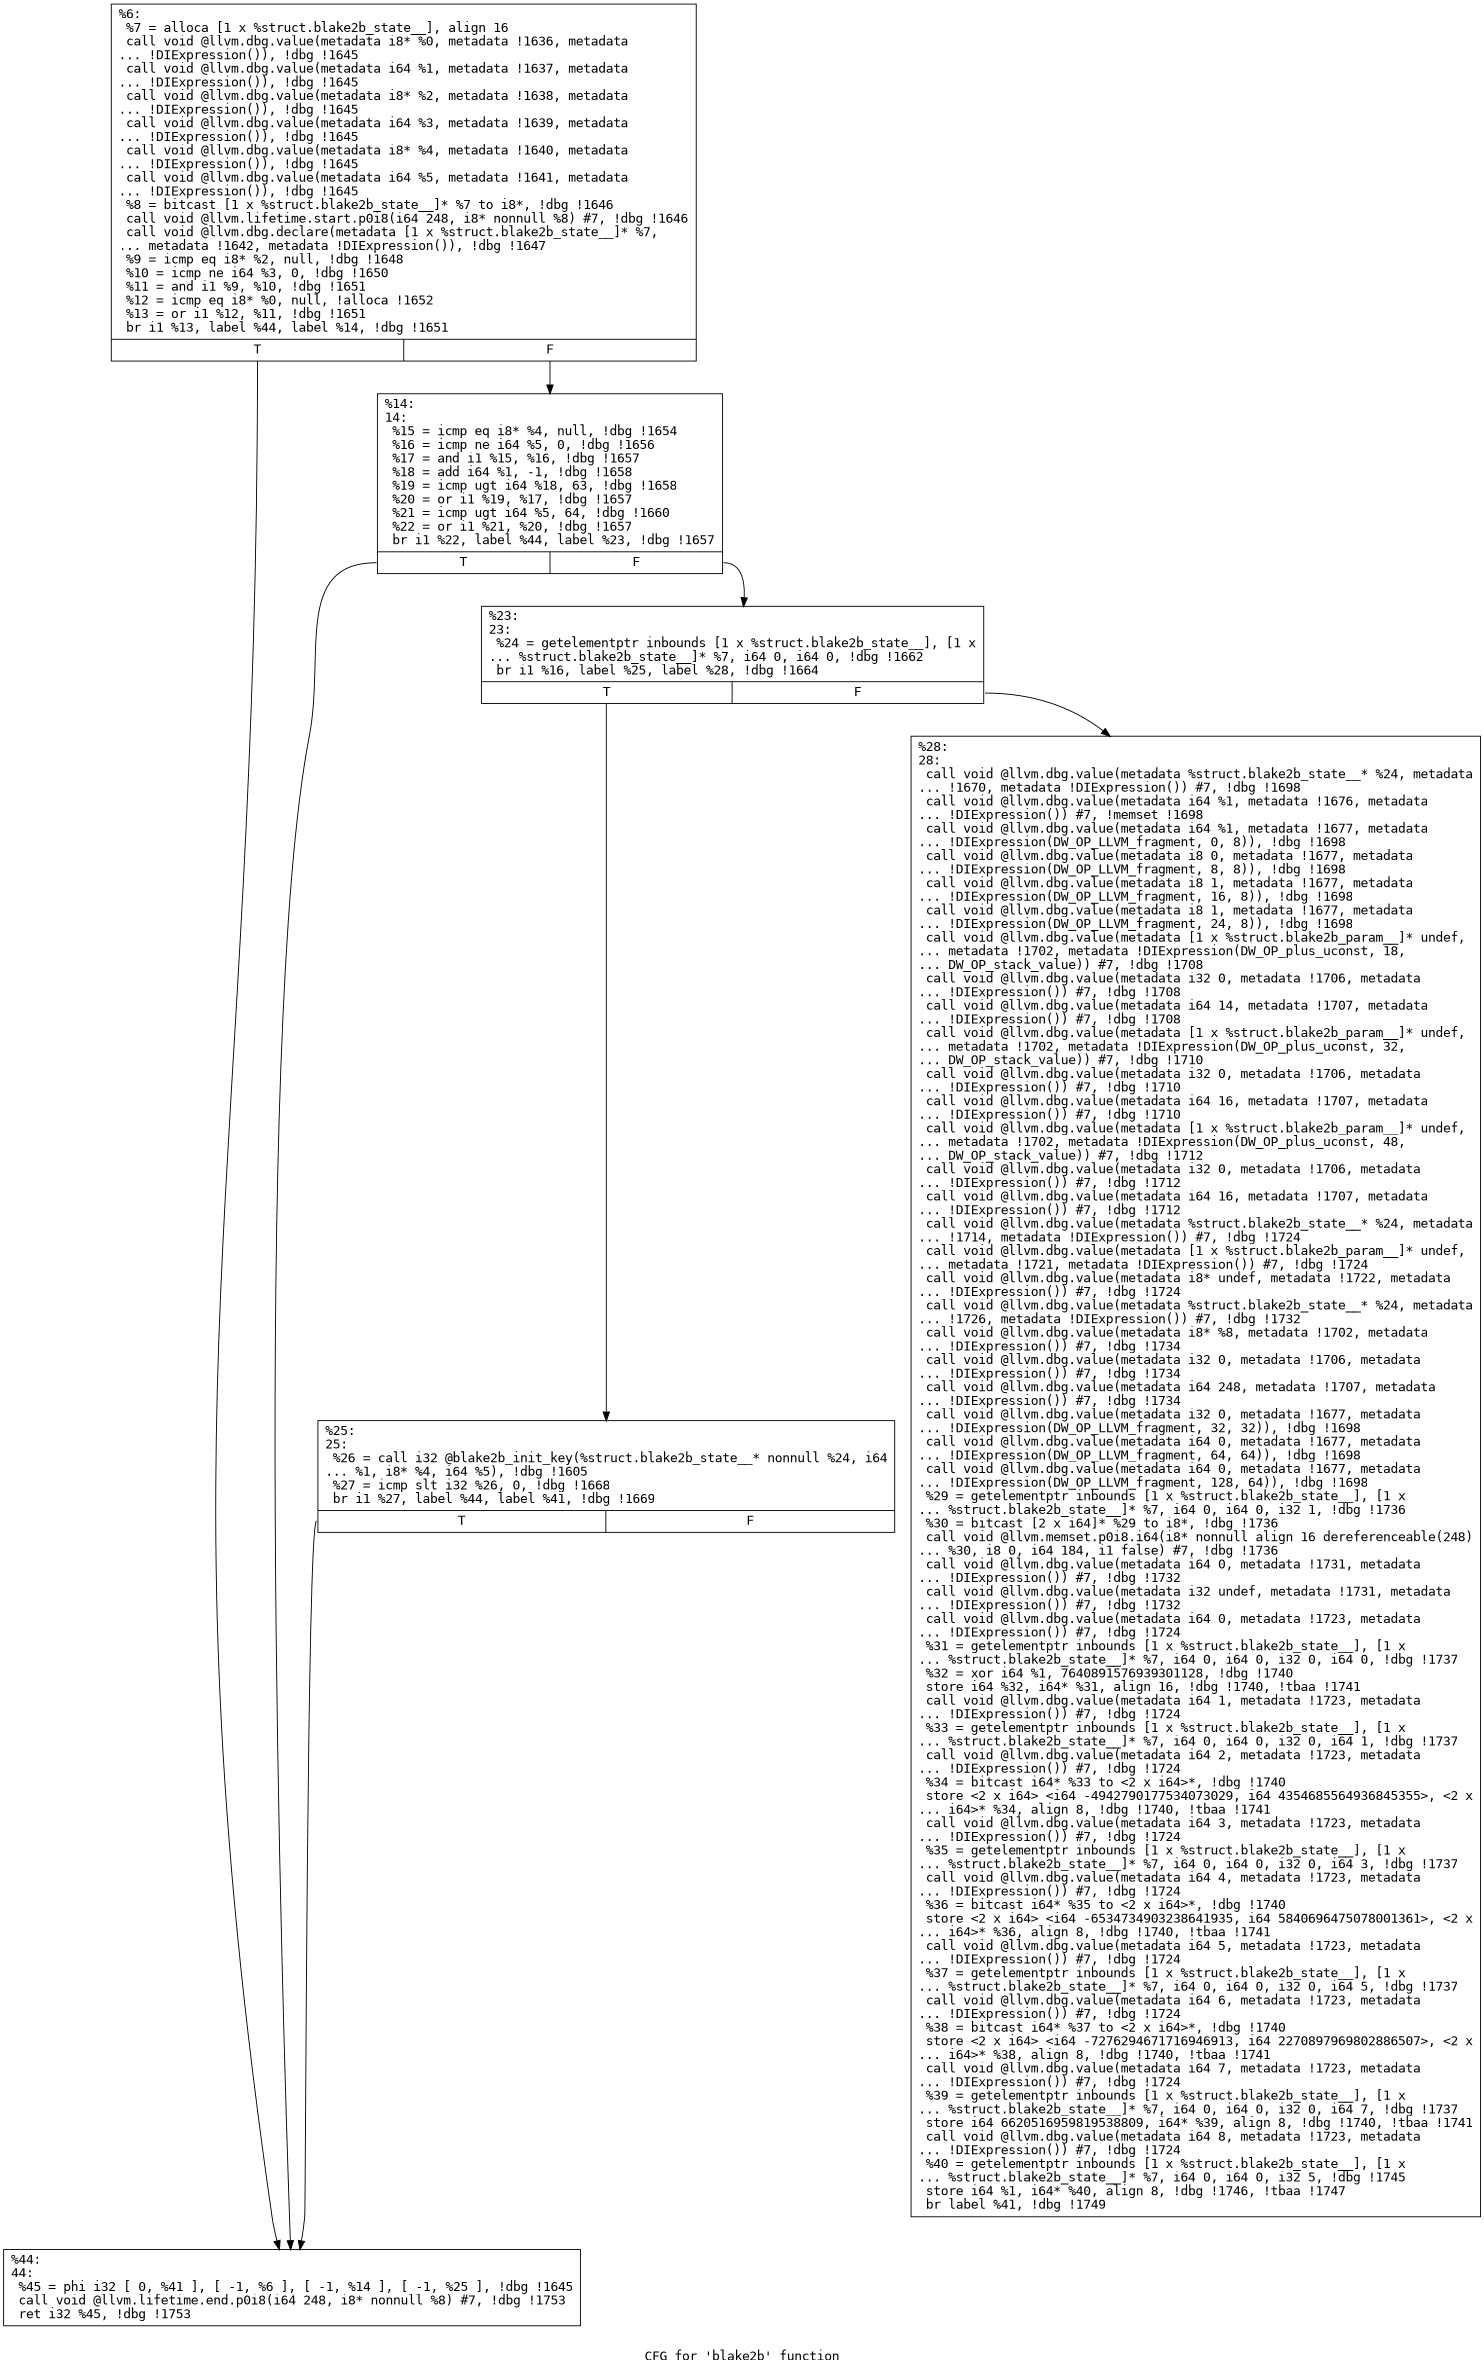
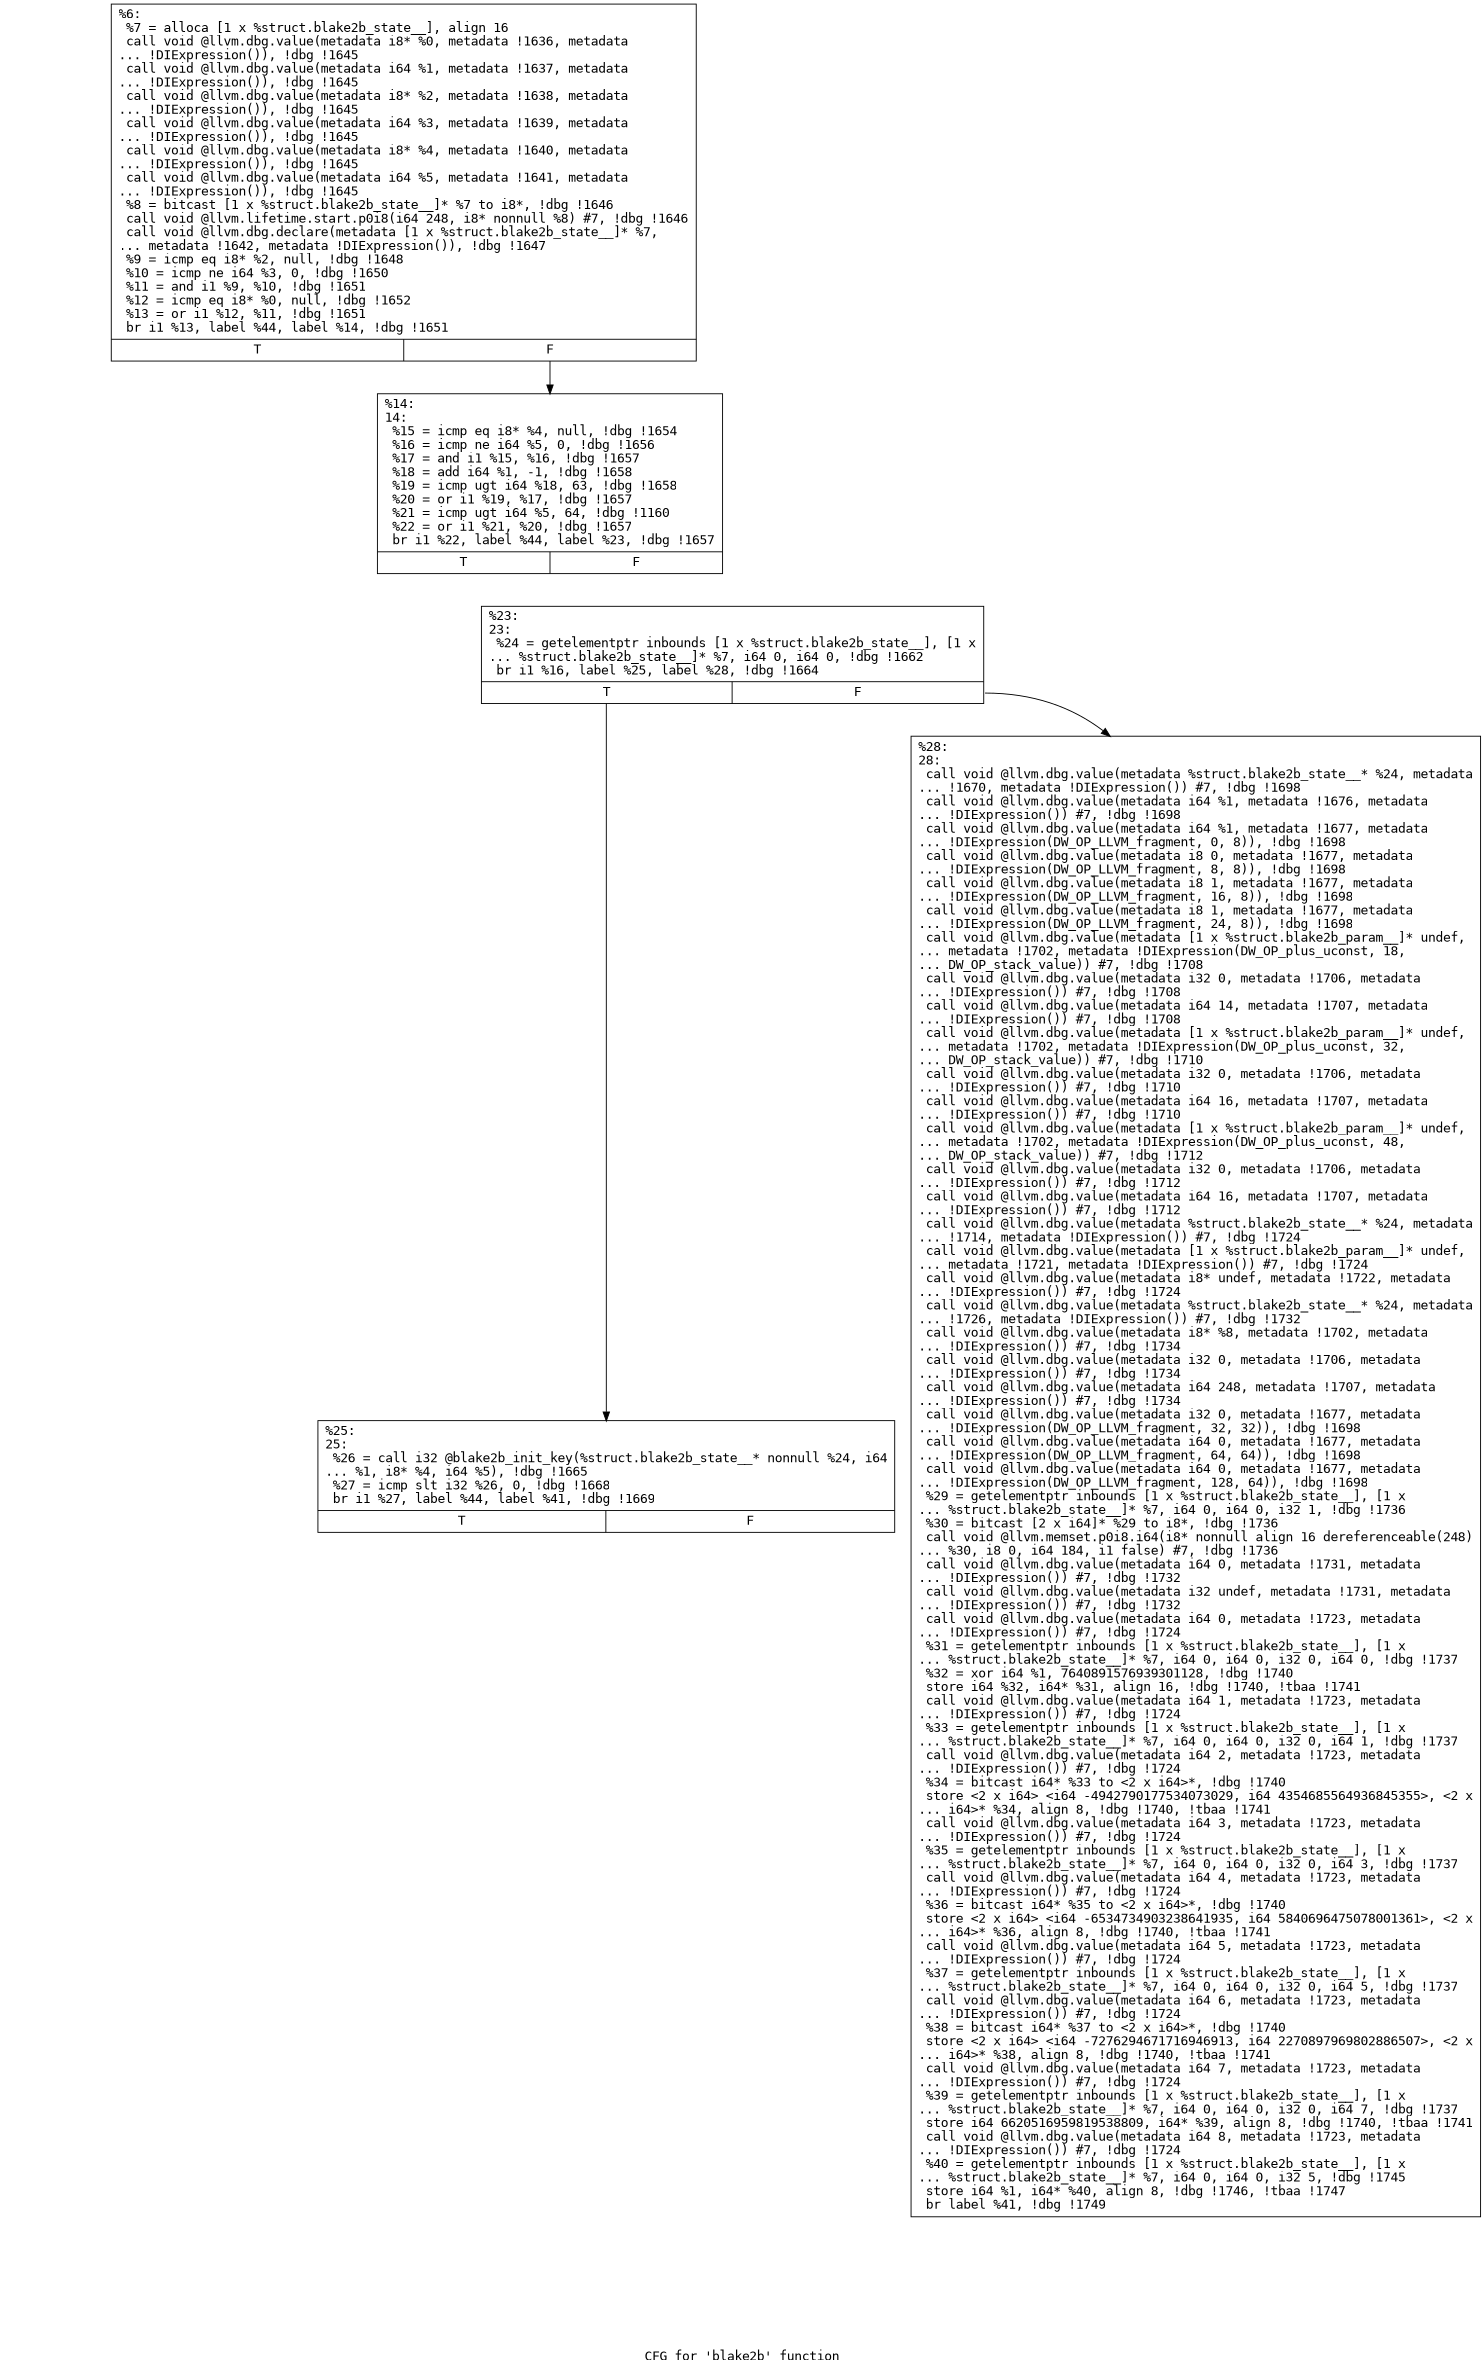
(276, 301) -> (265, 301)
(527, 513) -> (527, 513)
(741, 575) -> none
(1061, 815) -> (1050, 815)
(456, 1472) -> (456, 1472)
(292, 2288) -> none
